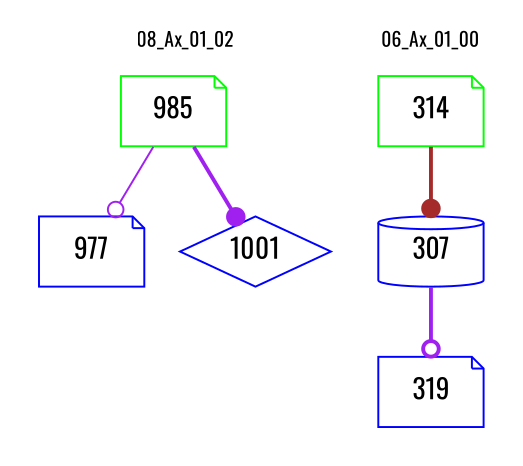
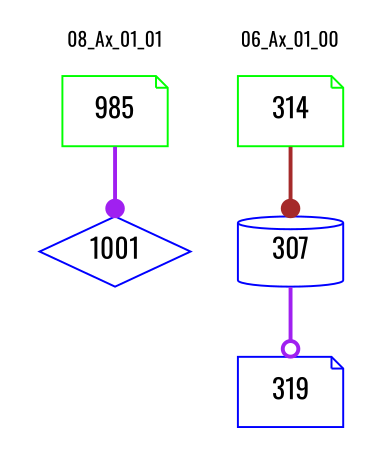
(185, 42) -> (115, 42)
(92, 252) -> none
